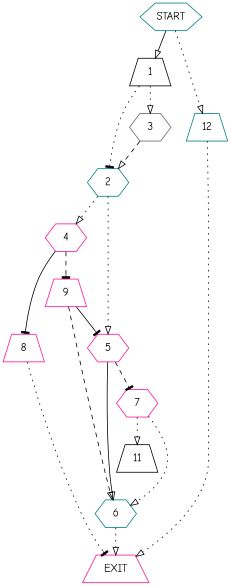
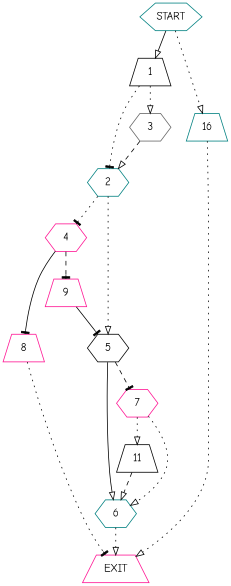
(207, 127) -> (207, 127)
(89, 207) -> (89, 207)
(108, 348) -> (108, 348)
(88, 400) -> (128, 483)
